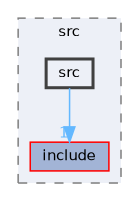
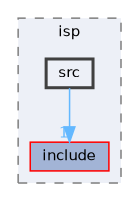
(70, 33) -> (70, 33)
